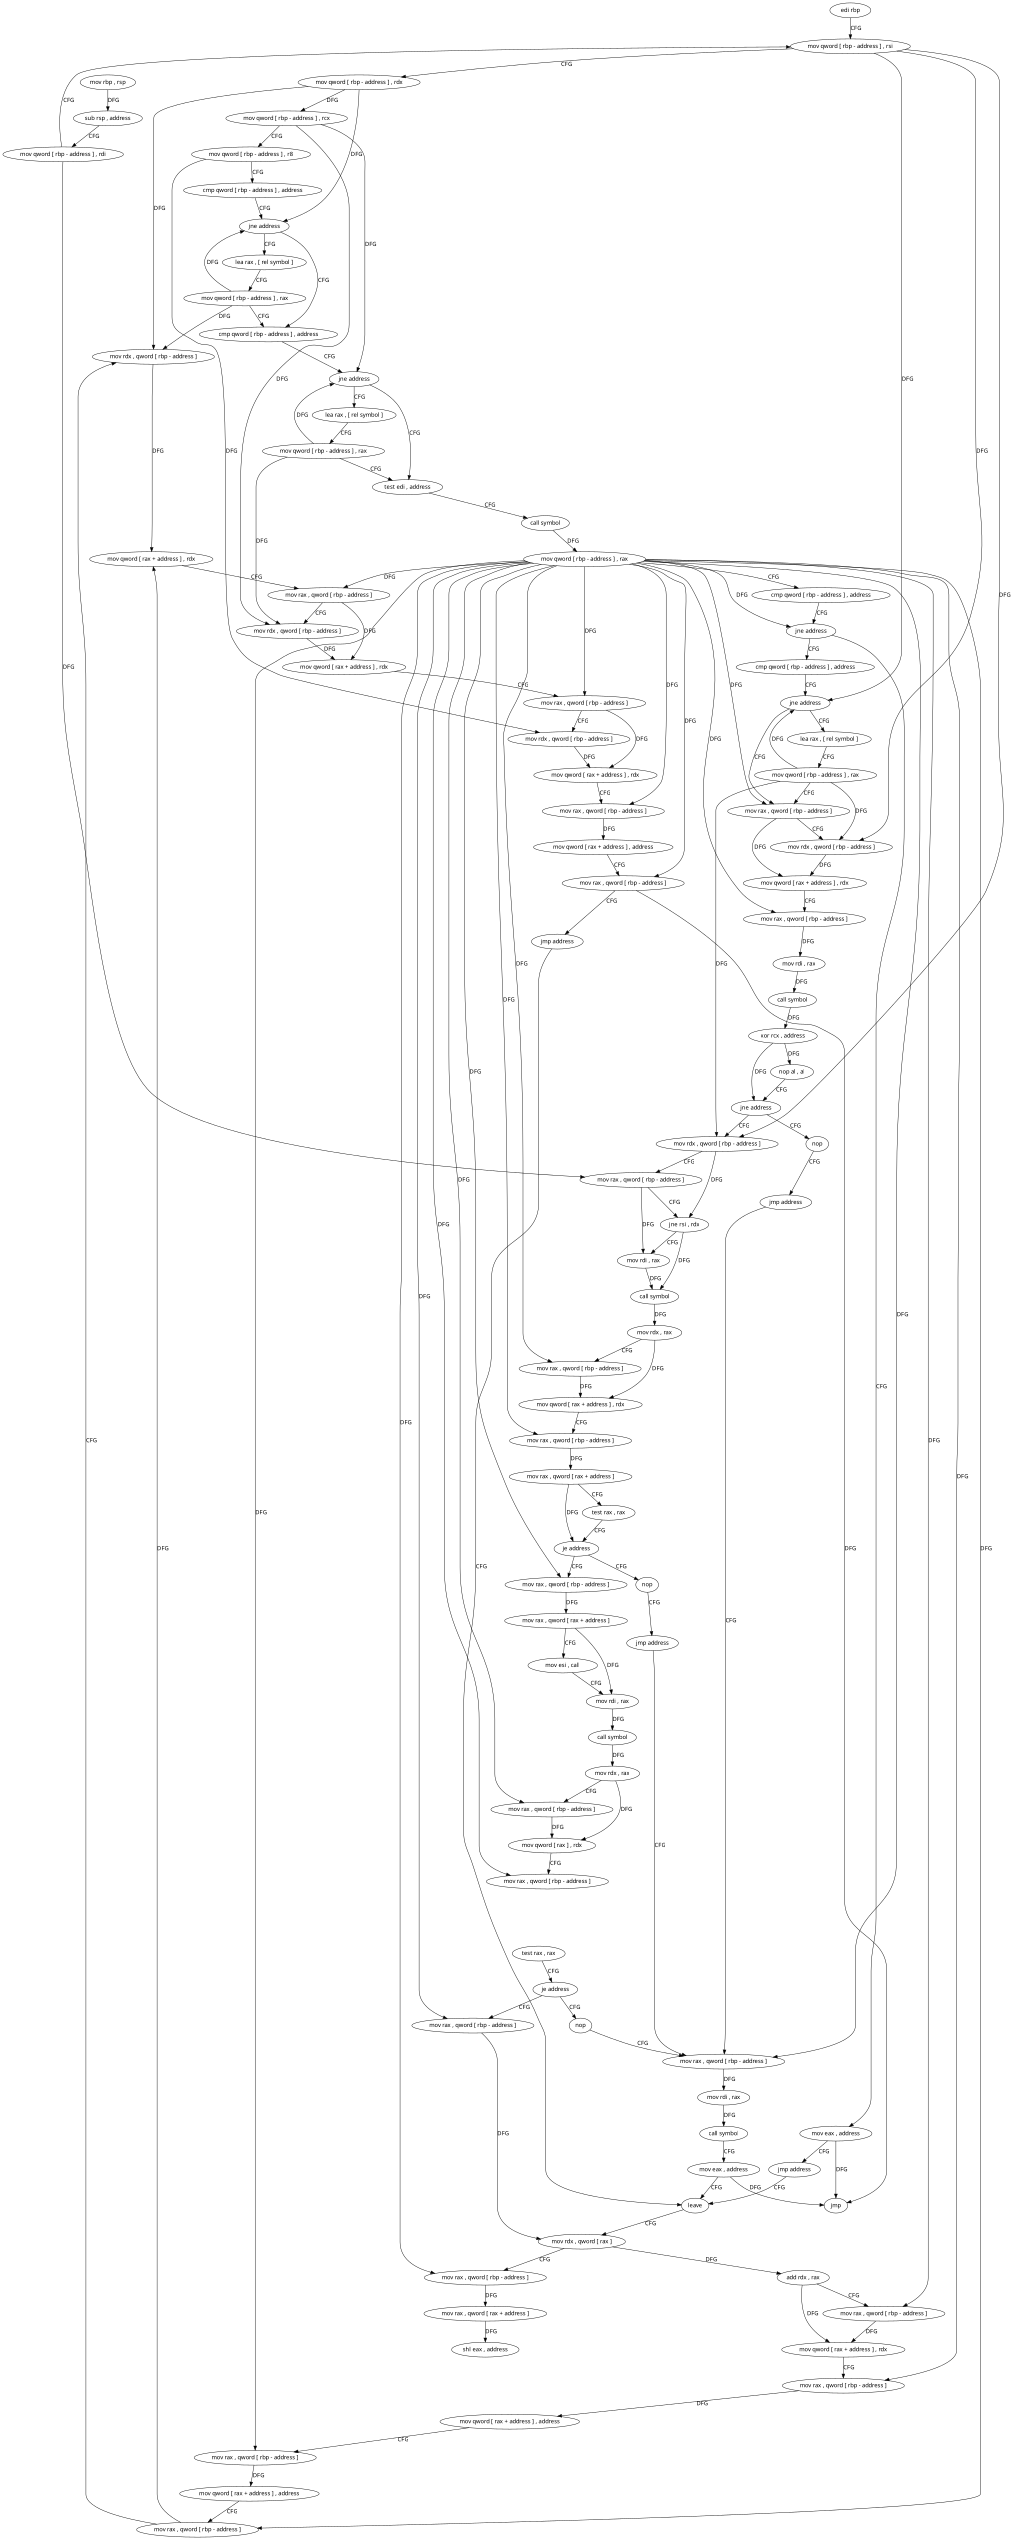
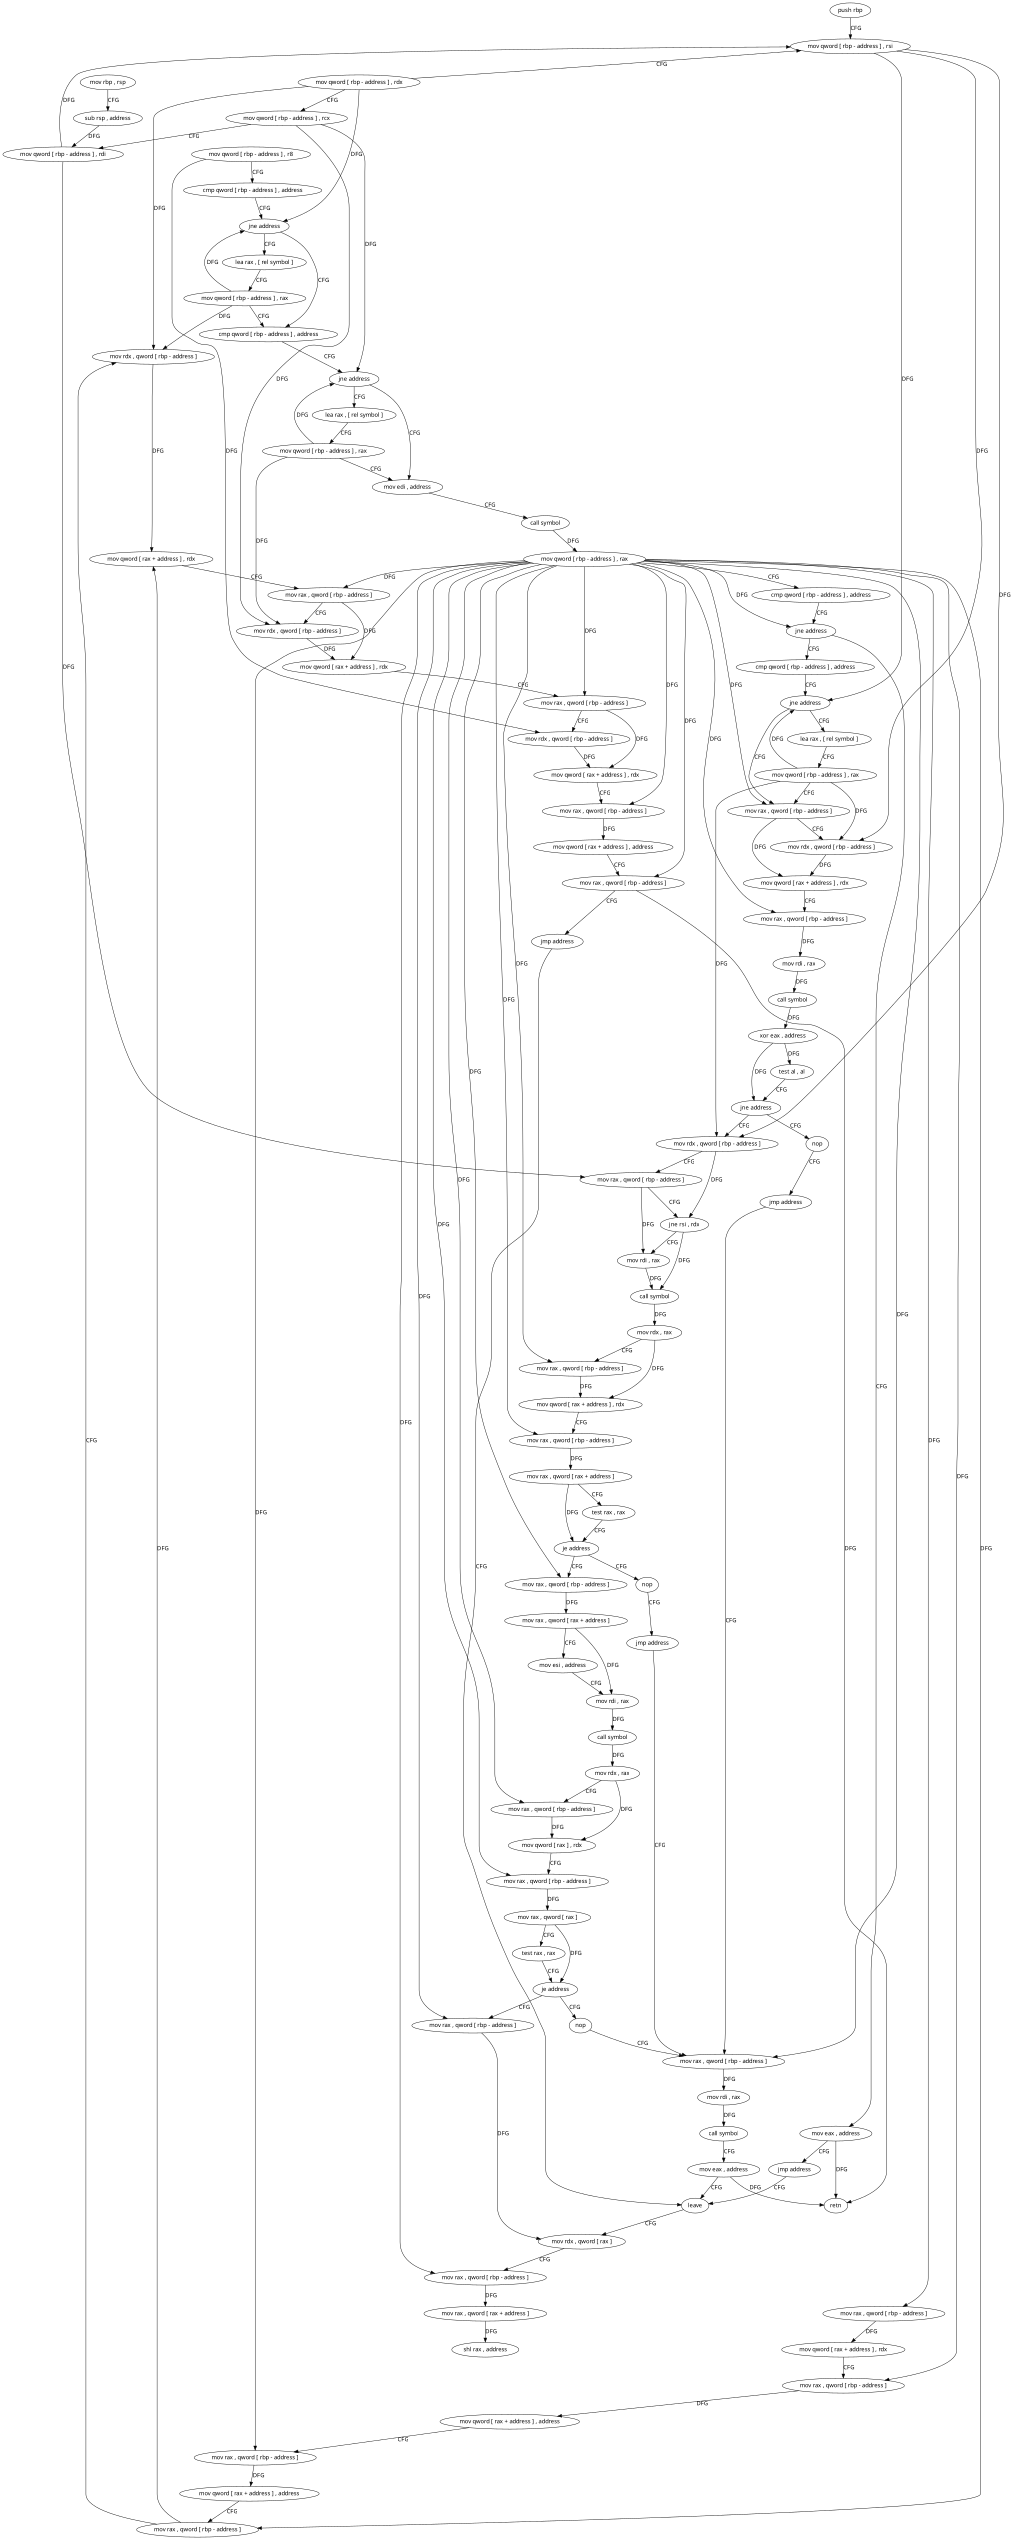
(850, 10) -> (850, 10)
(599, 59) -> (604, 65)
(69, 100) -> (69, 100)
(114, 100) -> (114, 100)
(333, 100) -> (333, 100)
(270, 135) -> (177, 136)
(94, 136) -> (94, 136)
(408, 487) -> (408, 487)
(783, 1036) -> (783, 1036)
(792, 1072) -> (792, 1072)
(563, 1665) -> (563, 1665)
none -> (547, 1918)
(836, 2206) -> (836, 2206)
(803, 2278) -> none
(485, 2350) -> (485, 2350)
